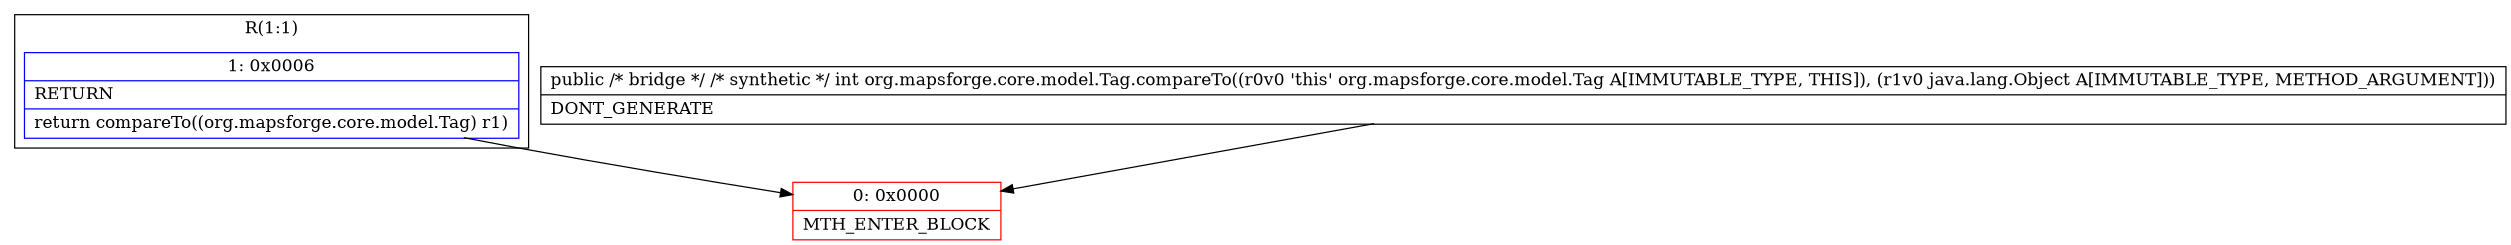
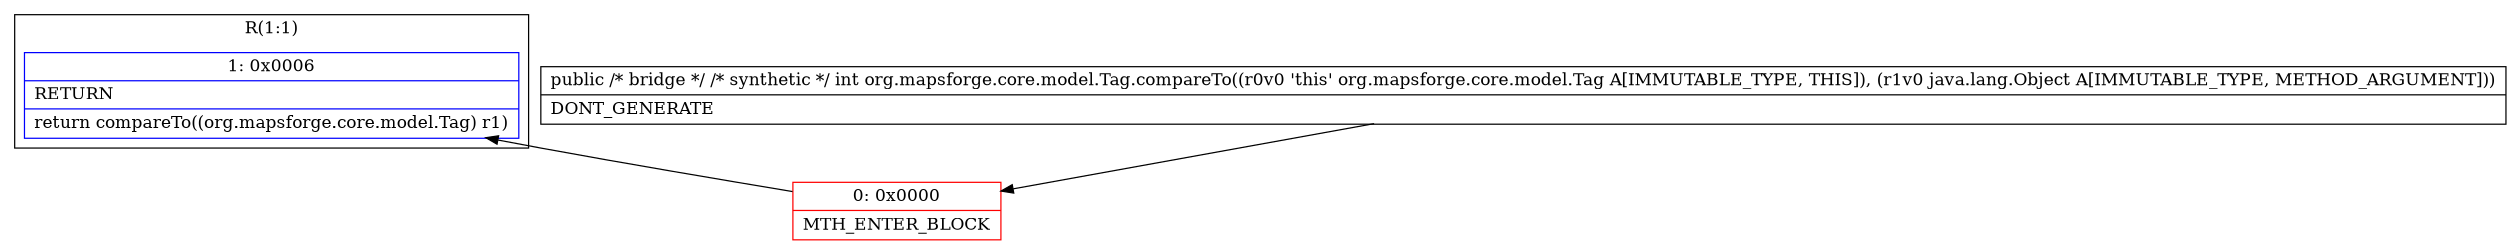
(622, 166) -> (645, 167)
